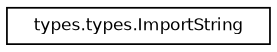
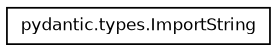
(138, 26) -> (138, 26)
